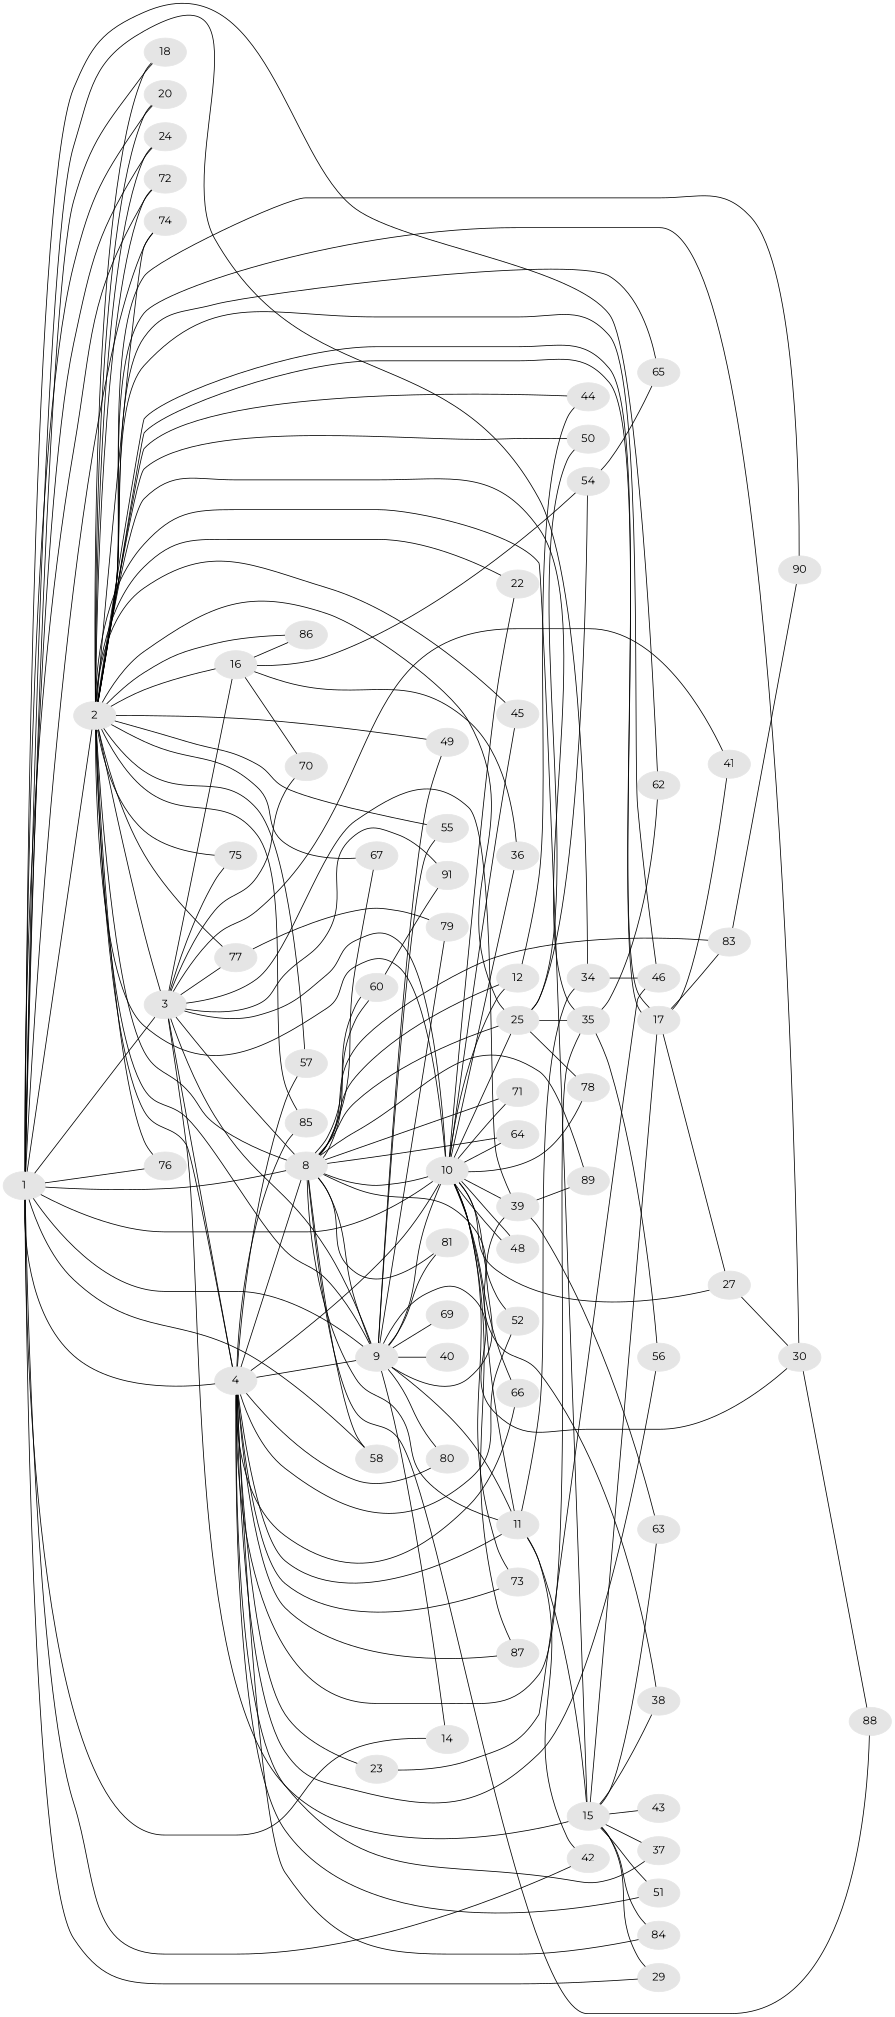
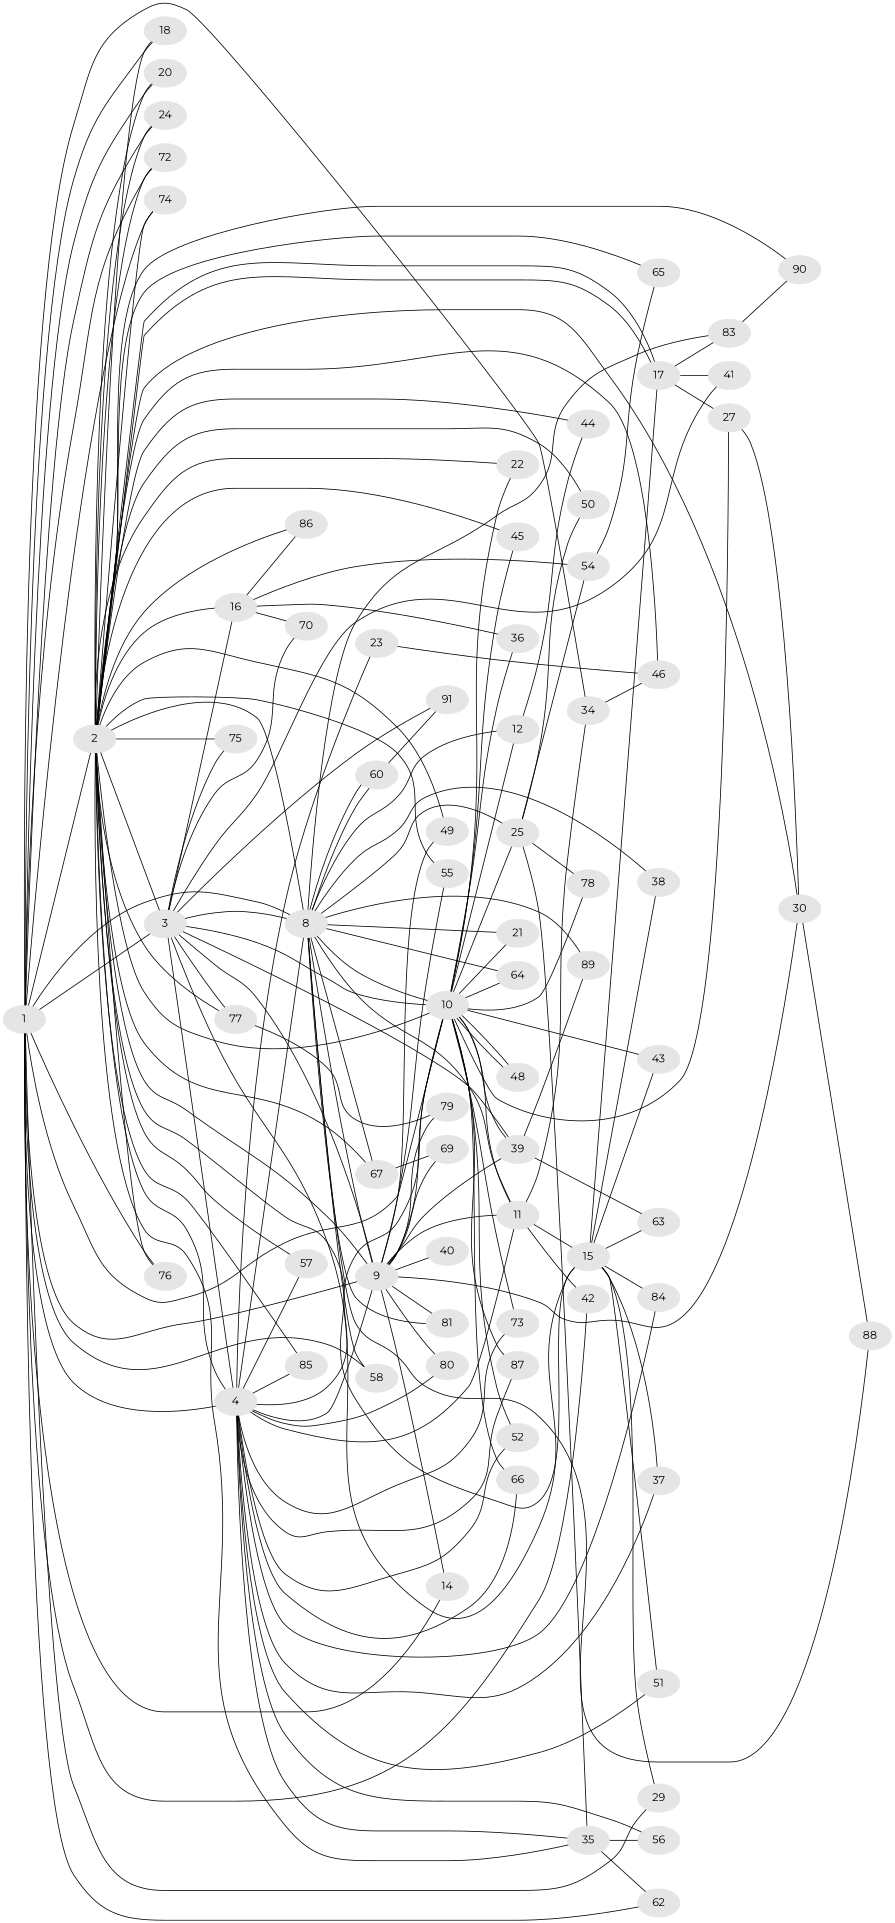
(418, 670) -> none
none -> (540, 1029)
(518, 1092) -> (518, 933)
none -> (412, 1162)
